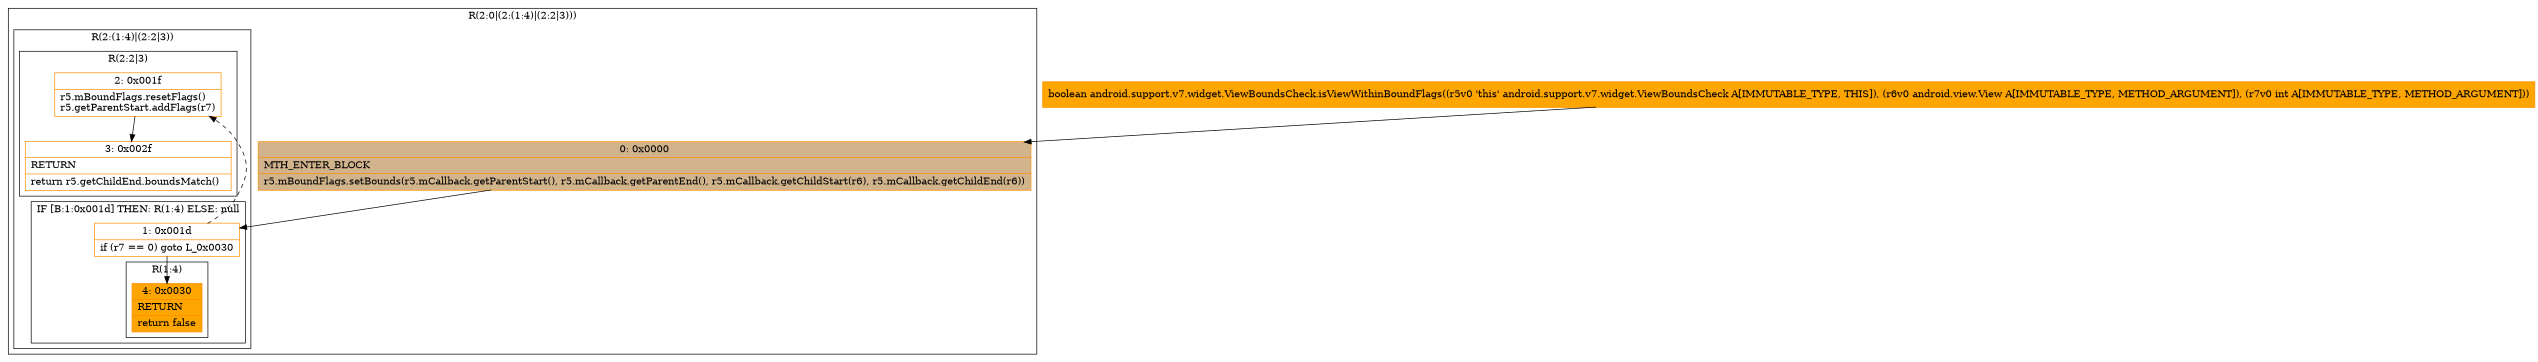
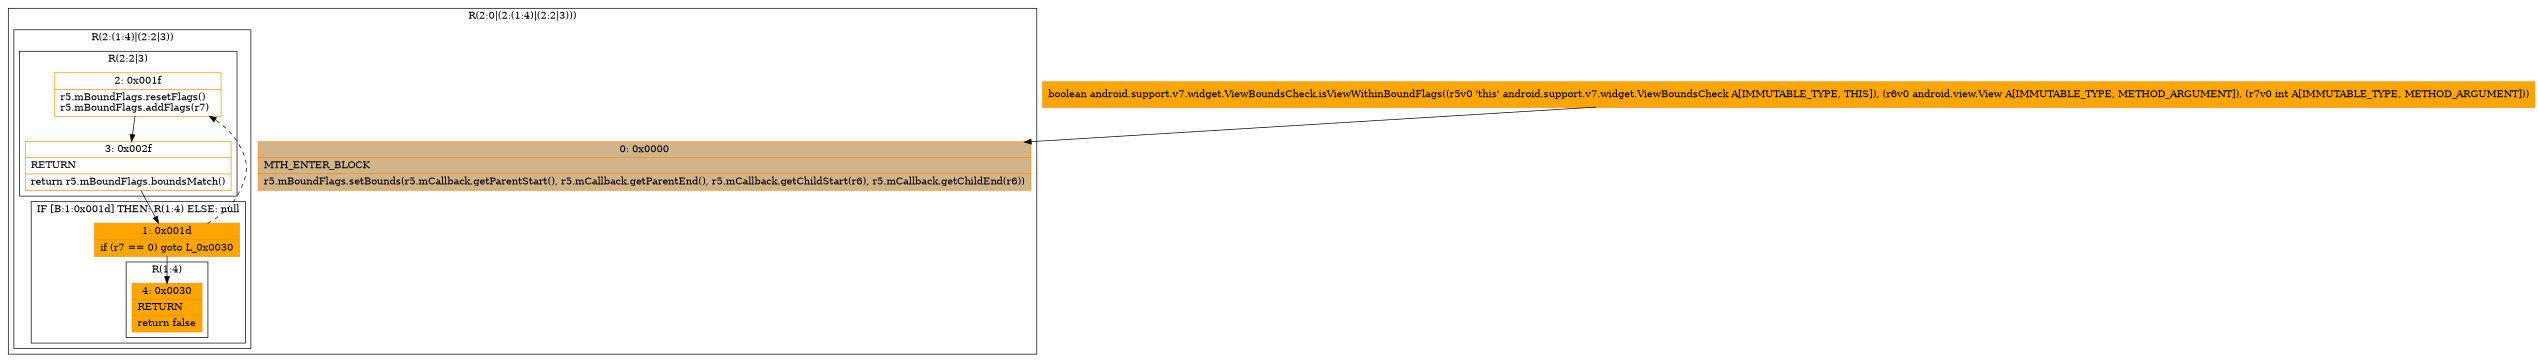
(138, 108) -> (135, 108)
(125, 182) -> (128, 182)
(369, 208) -> (150, 206)
(167, 240) -> (167, 240)
